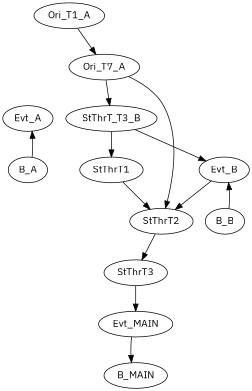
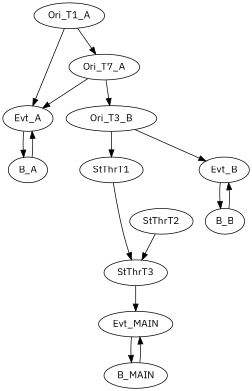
none -> (50, 64)
(111, 119) -> (111, 119)
(172, 130) -> (68, 91)
none -> (23, 141)
(134, 193) -> (120, 218)
(196, 193) -> (220, 192)
none -> (140, 353)
